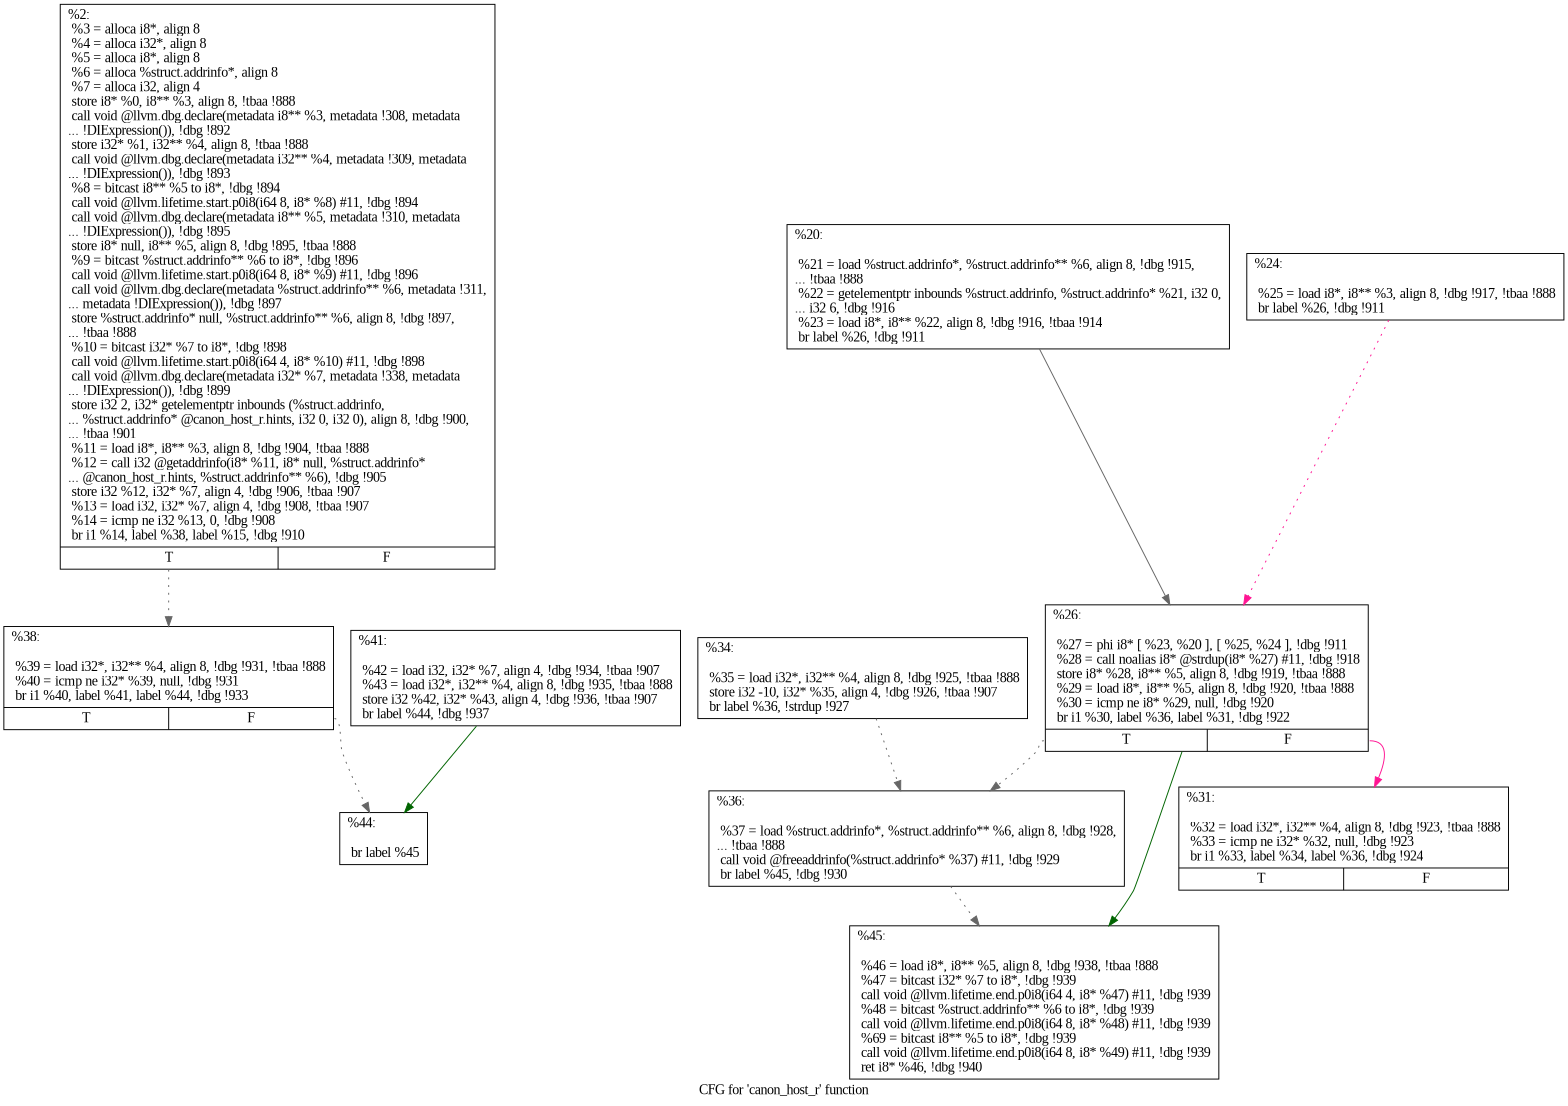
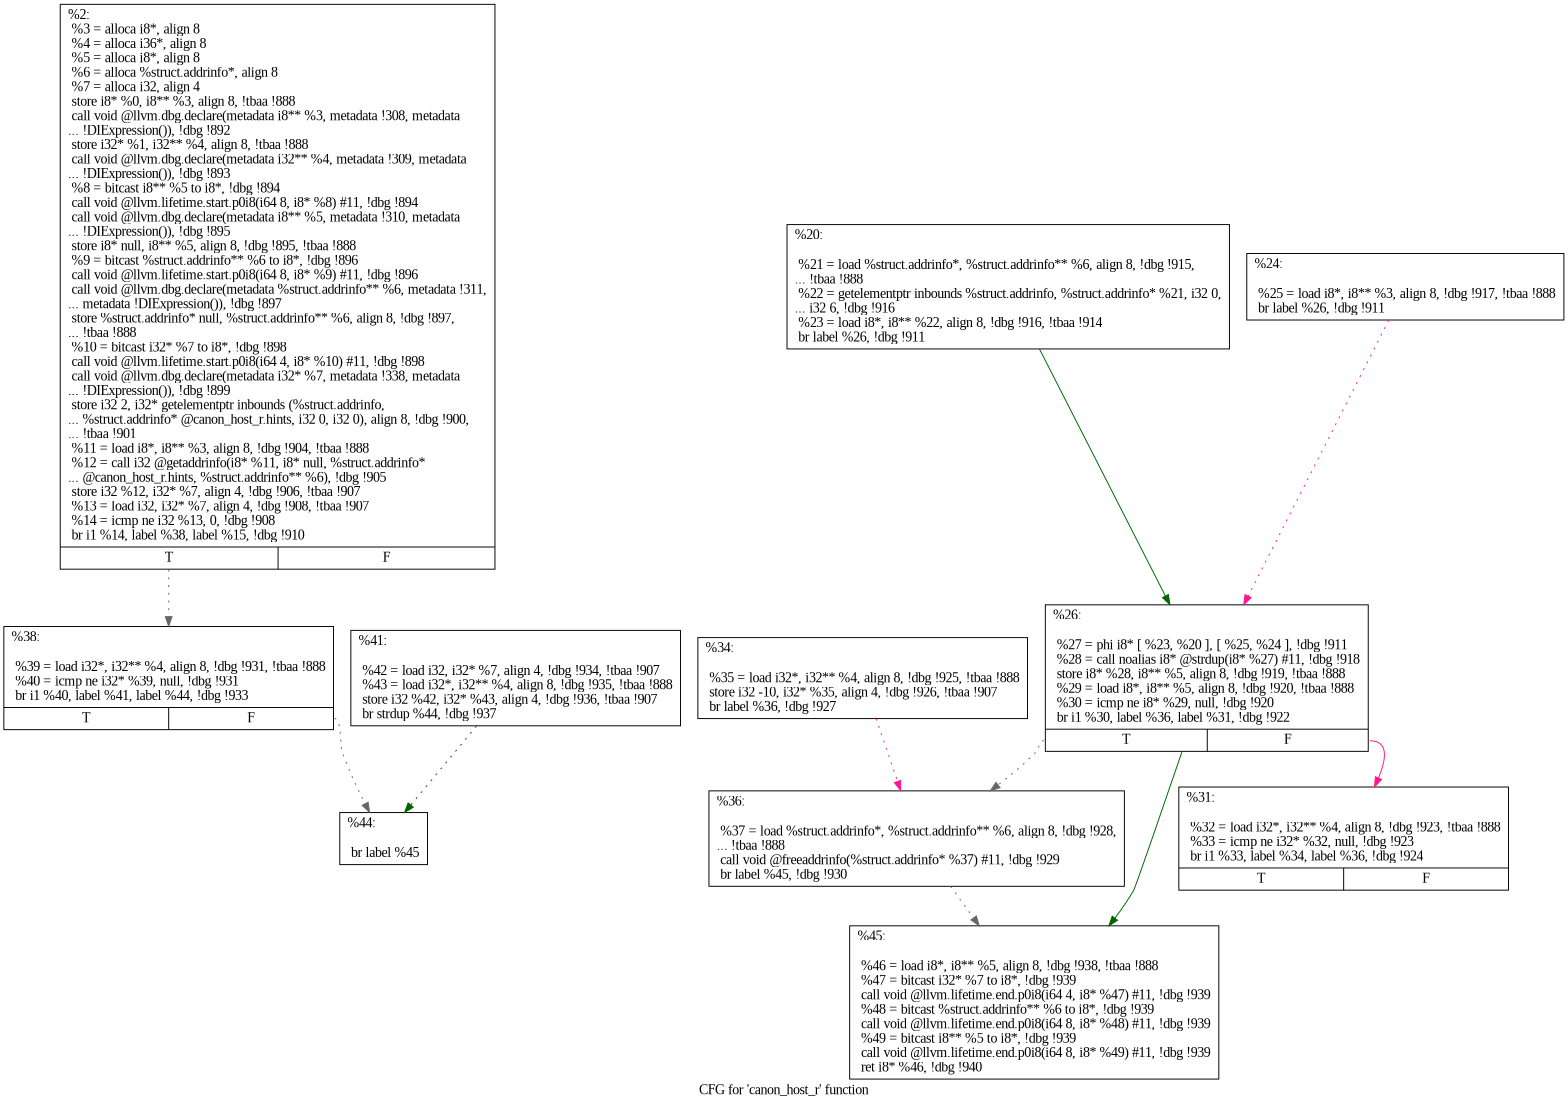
(137, 44) -> (137, 44)
(1102, 472) -> (1102, 472)
(777, 707) -> (771, 707)
(424, 714) -> (427, 714)
(887, 750) -> (887, 750)
(444, 766) -> (444, 766)
(967, 1039) -> (967, 1039)
